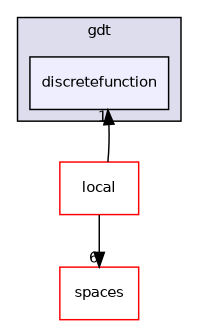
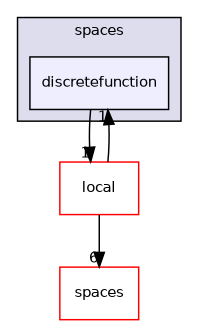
(99, 31) -> (99, 31)
none -> (89, 130)
